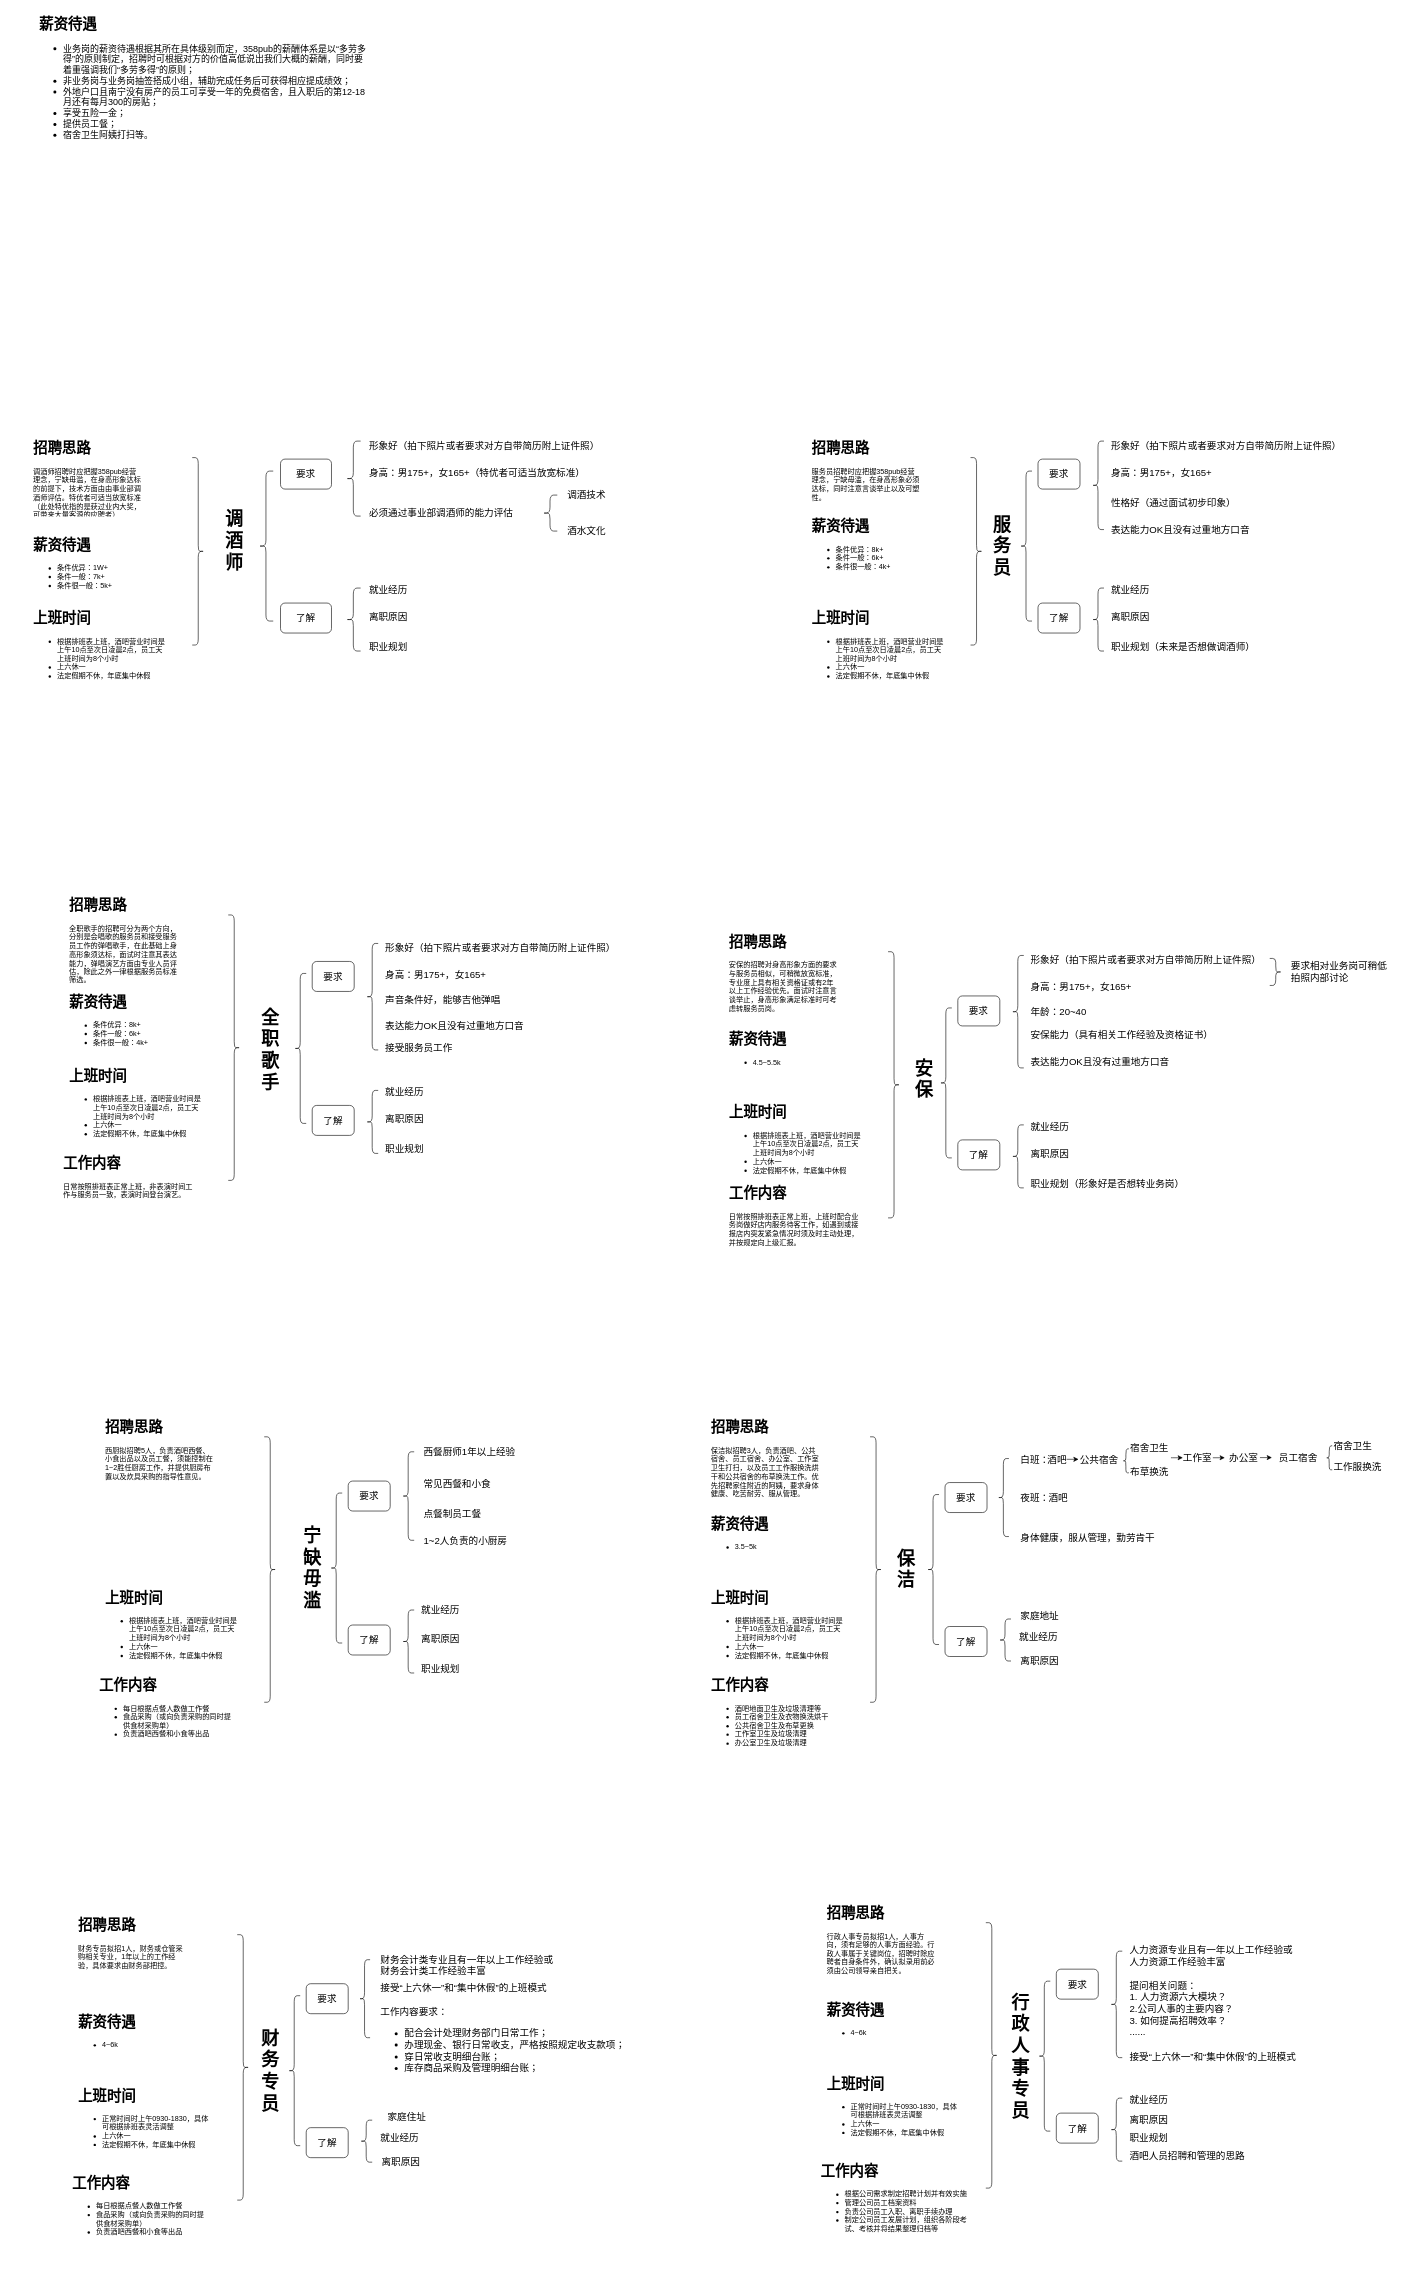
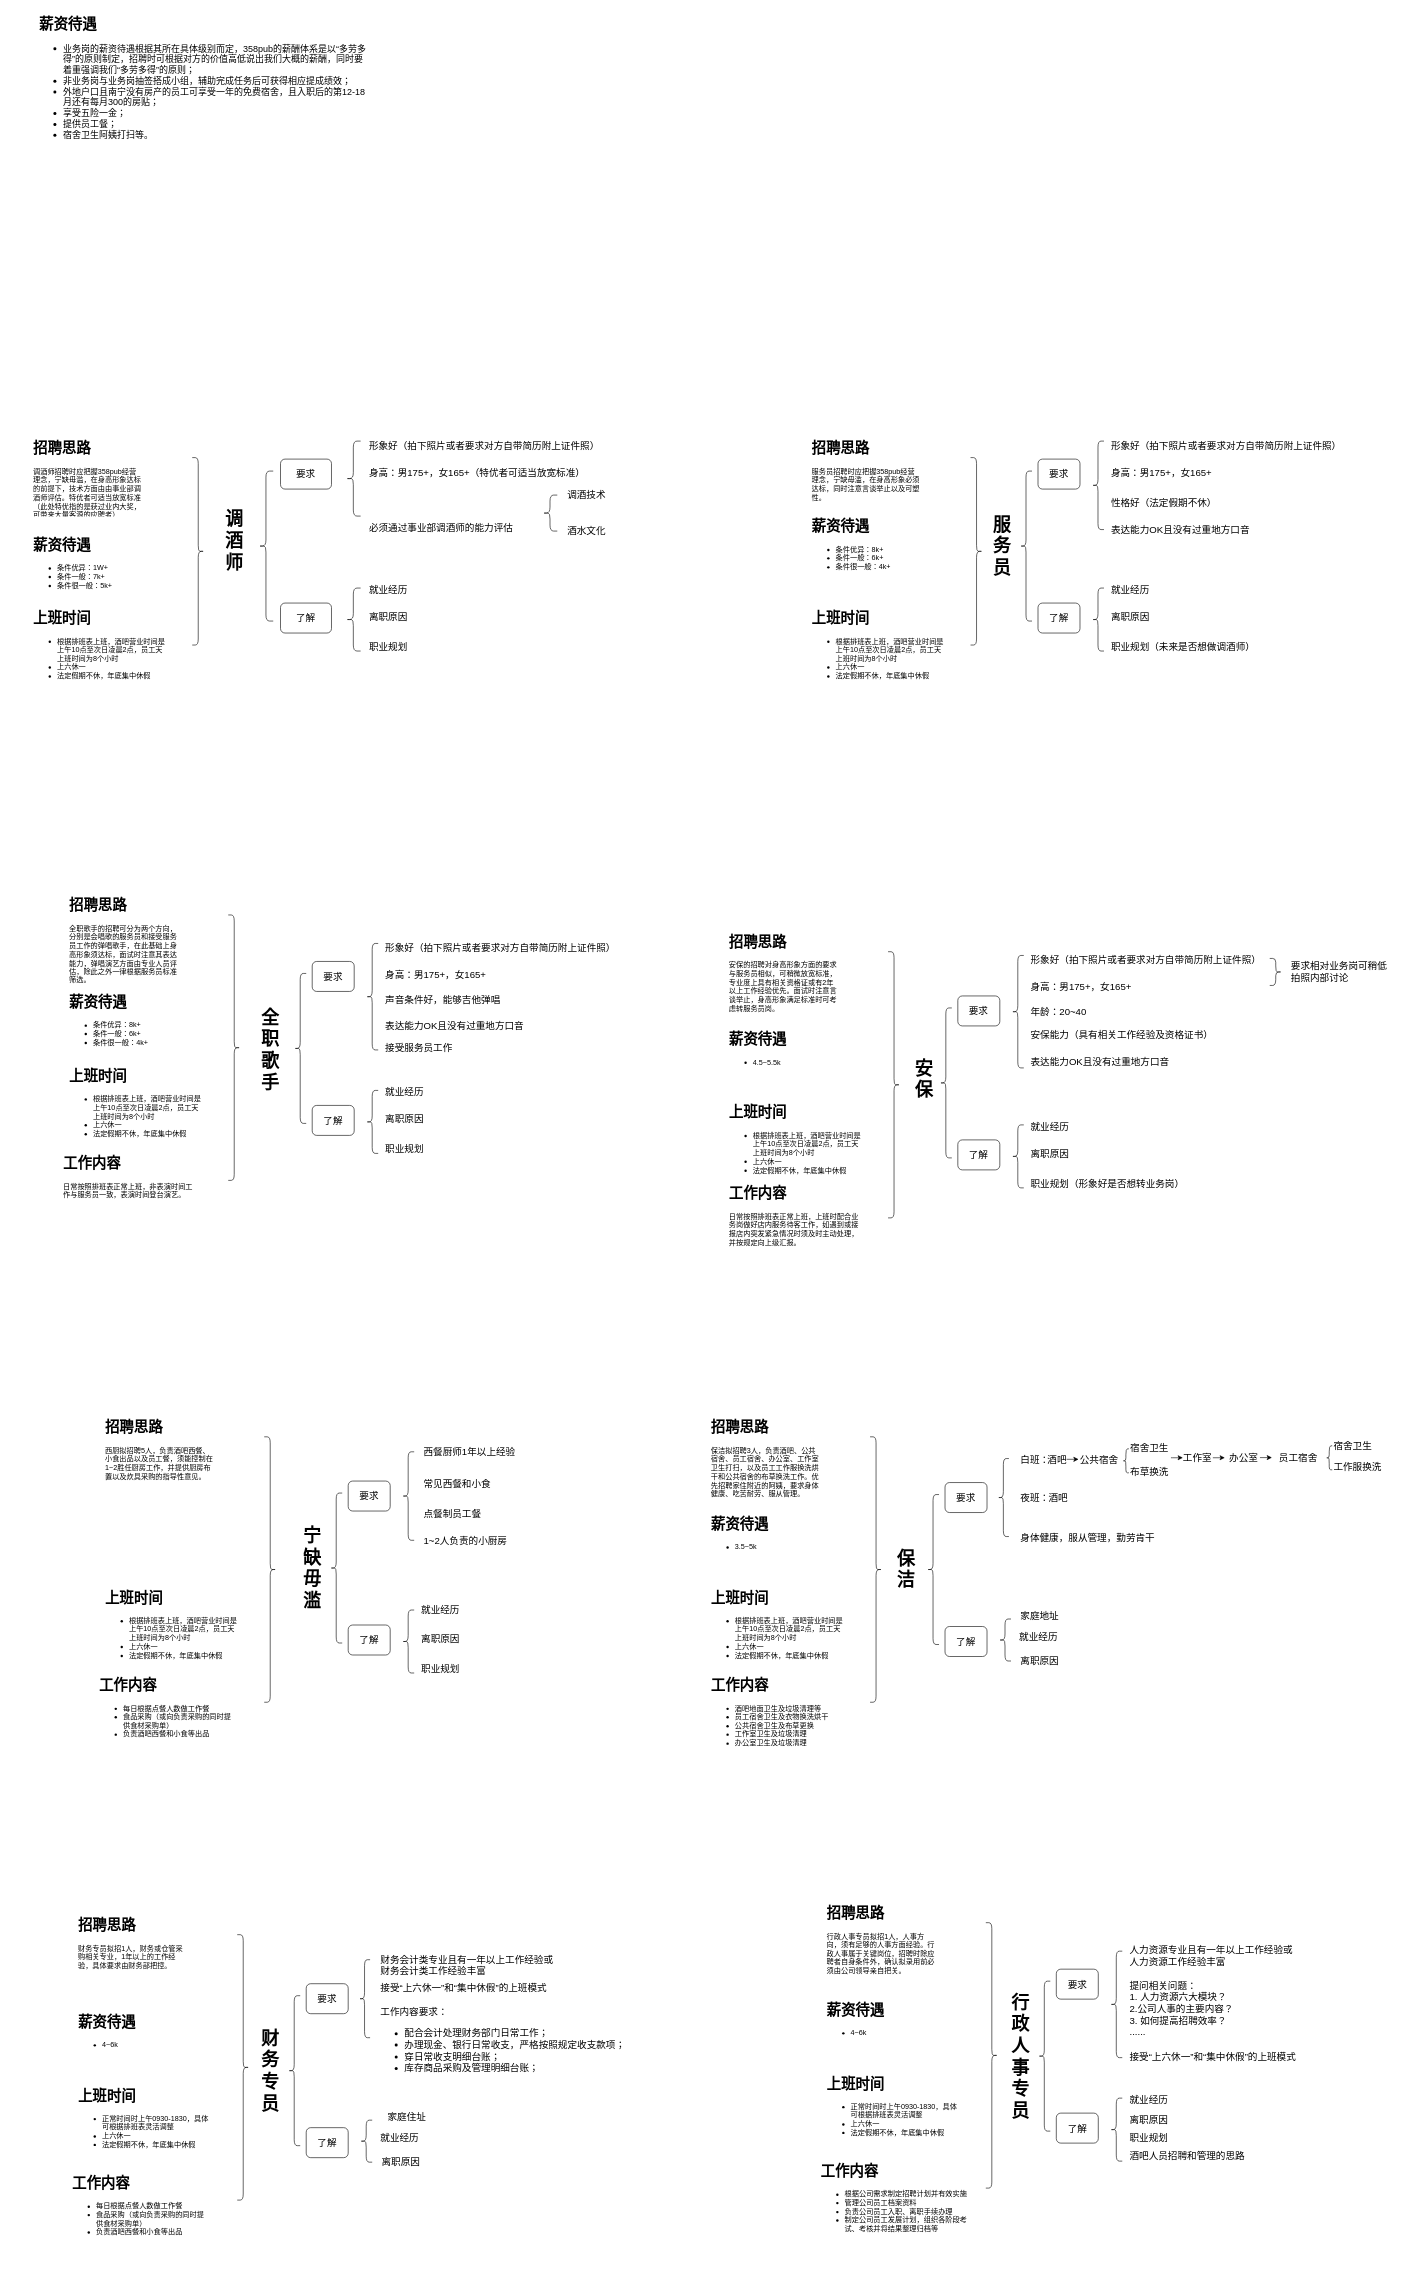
(1174, 503) -> (1164, 503)
(452, 513) -> (452, 528)
